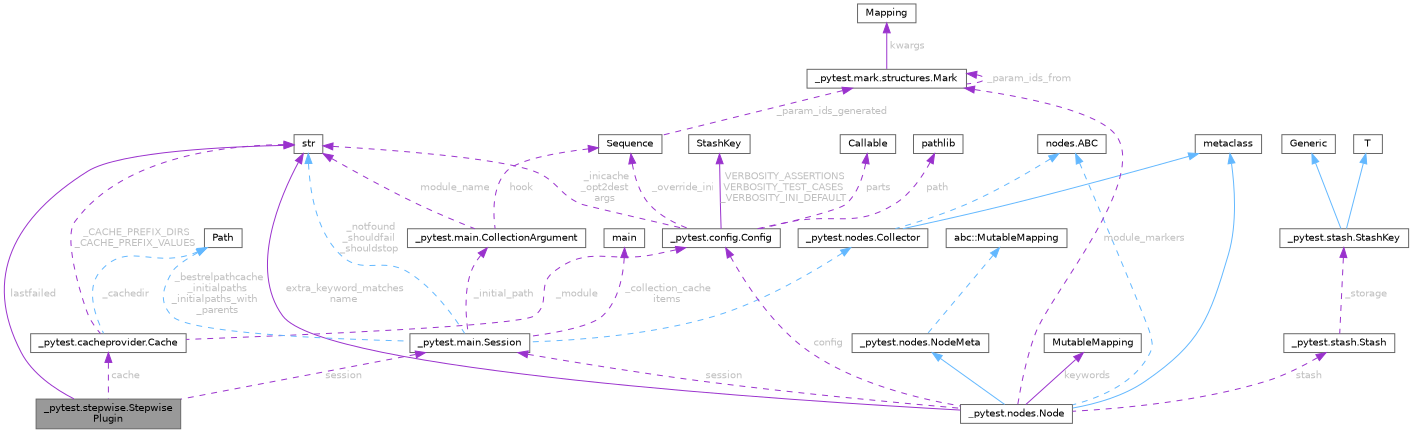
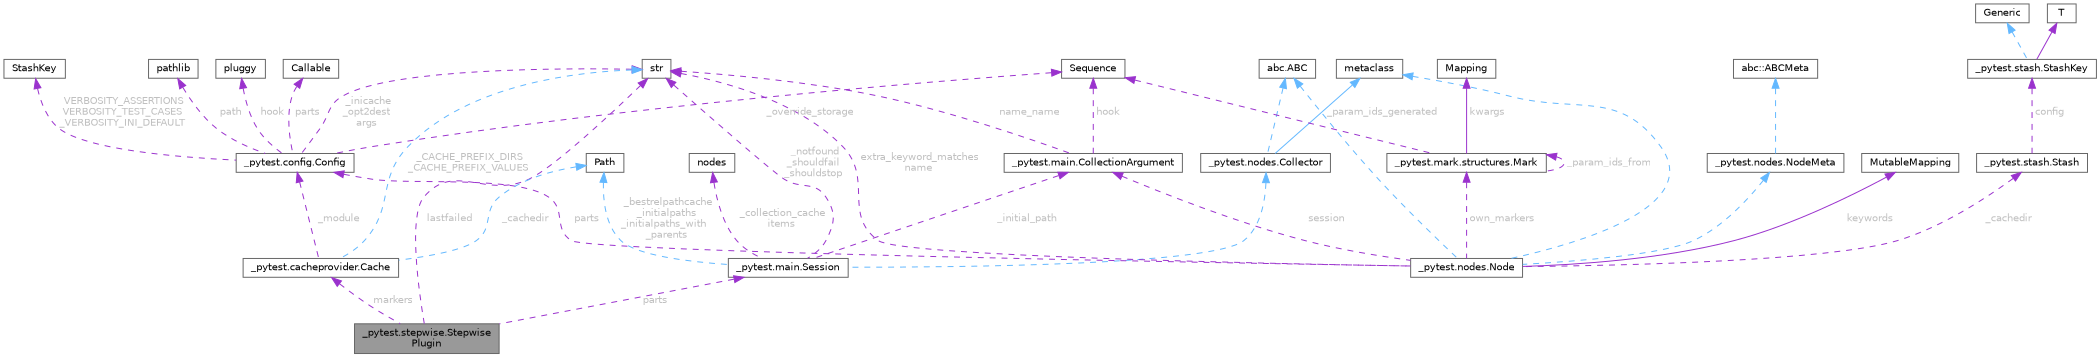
none -> (241, 69)
(752, 113) -> (1284, 117)
(1072, 144) -> (1287, 69)
(116, 185) -> (451, 115)
(454, 188) -> (1028, 112)
(682, 188) -> (809, 112)
(720, 196) -> (123, 149)
(1328, 196) -> (2020, 46)
(1355, 196) -> (2044, 46)
(52, 198) -> (429, 193)
(624, 238) -> (712, 163)
(1007, 238) -> (1776, 69)
(1143, 238) -> (1501, 219)
(366, 265) -> (774, 171)
(1365, 294) -> (2048, 112)
(1204, 321) -> (1645, 128)
(827, 343) -> (585, 219)
(537, 375) -> (941, 250)
(124, 376) -> (392, 301)
(342, 376) -> (654, 301)
(1308, 376) -> (2007, 219)
(972, 381) -> (1674, 247)
(744, 386) -> (1263, 228)
